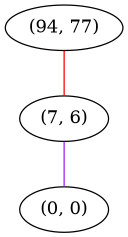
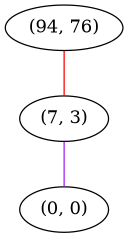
(64, 28) -> (64, 28)
(64, 119) -> (64, 119)
